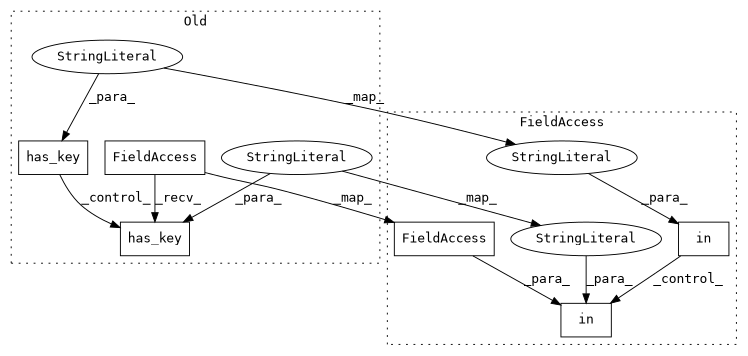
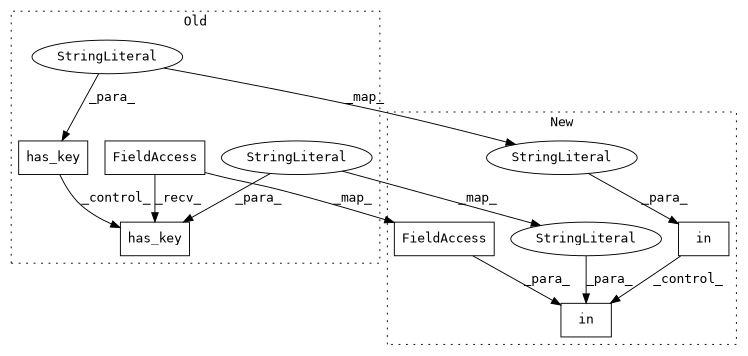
(562, 123) -> (562, 123)
